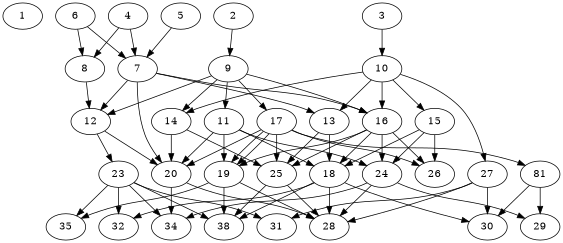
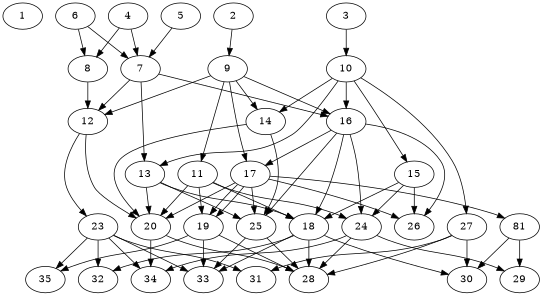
(141, 121) -> (147, 197)
(316, 146) -> (301, 146)
(224, 227) -> (203, 280)
